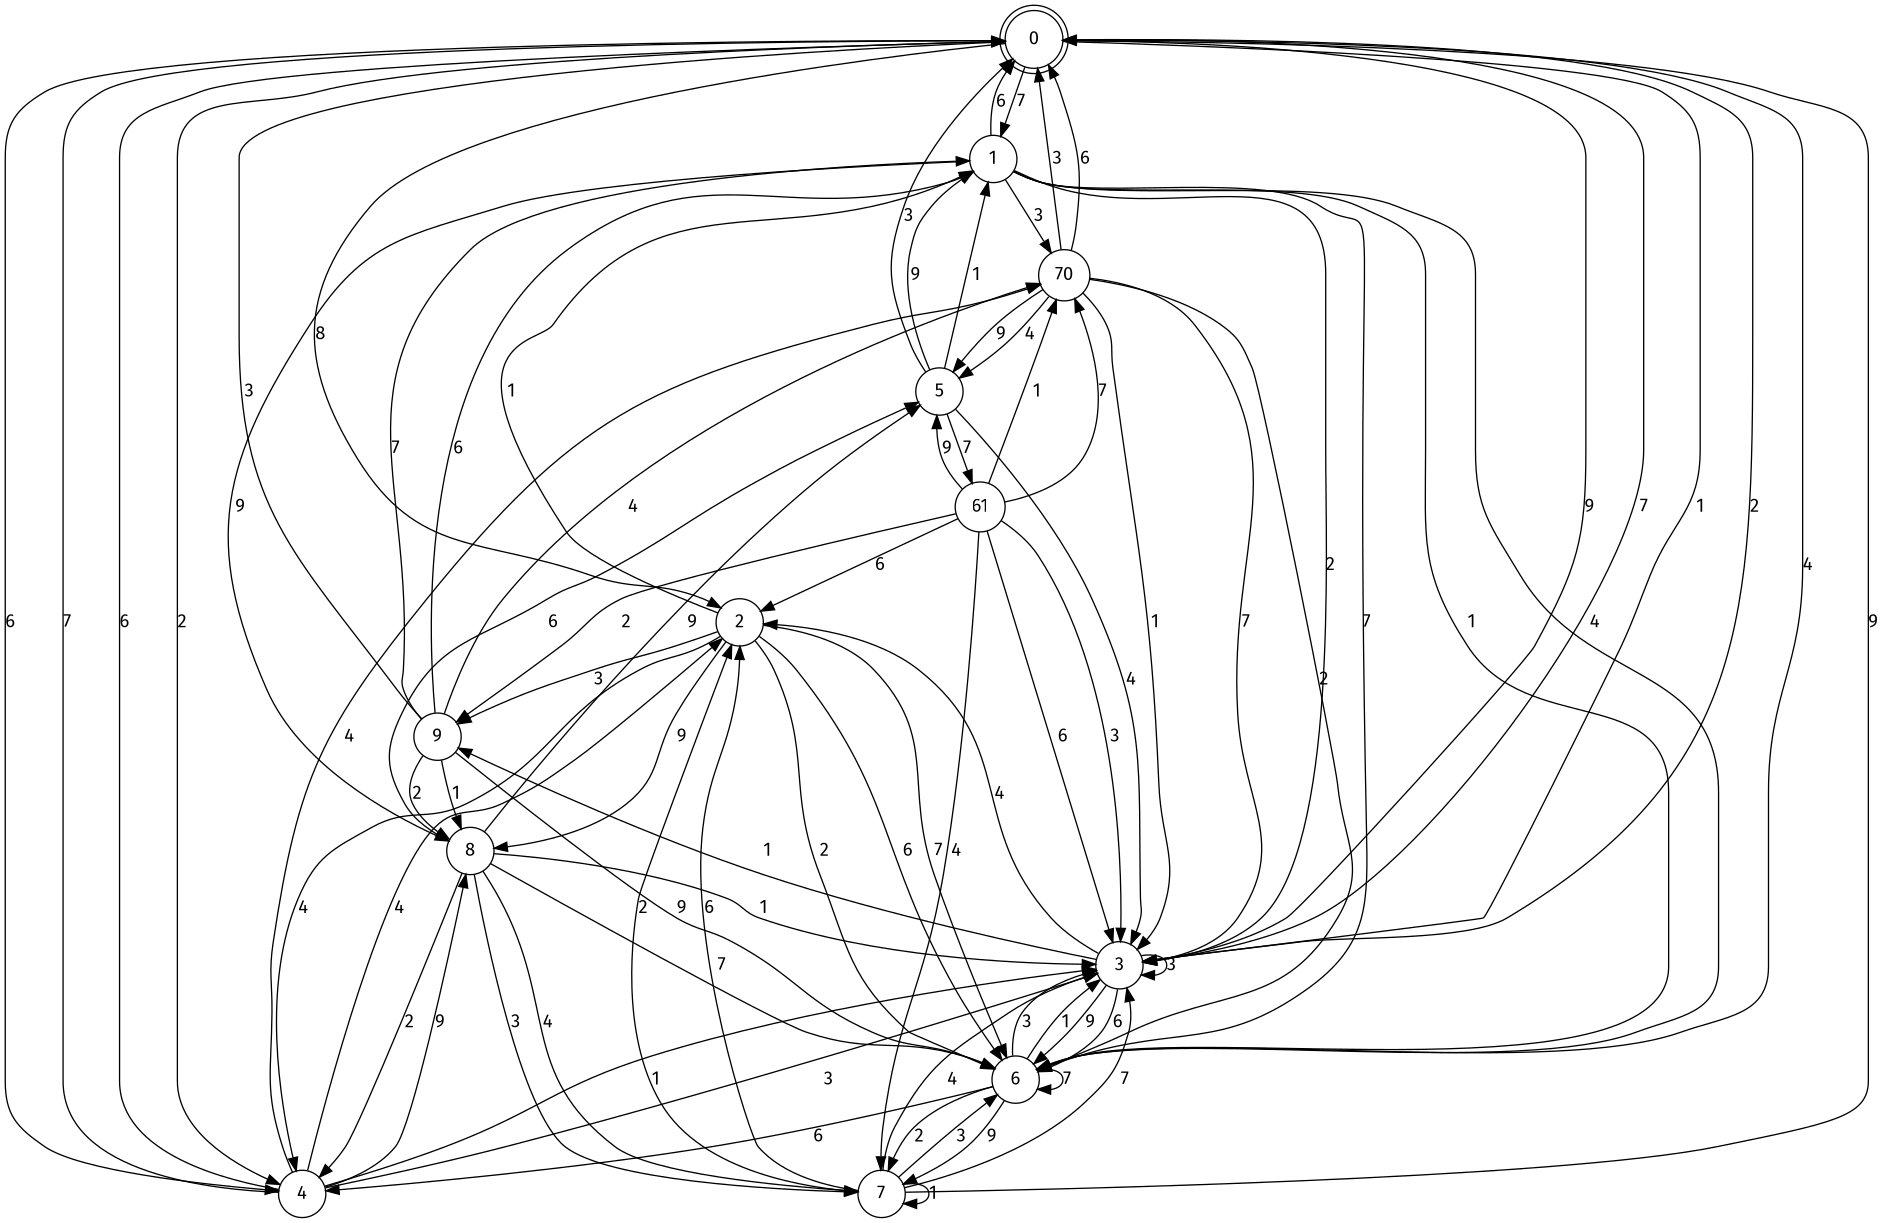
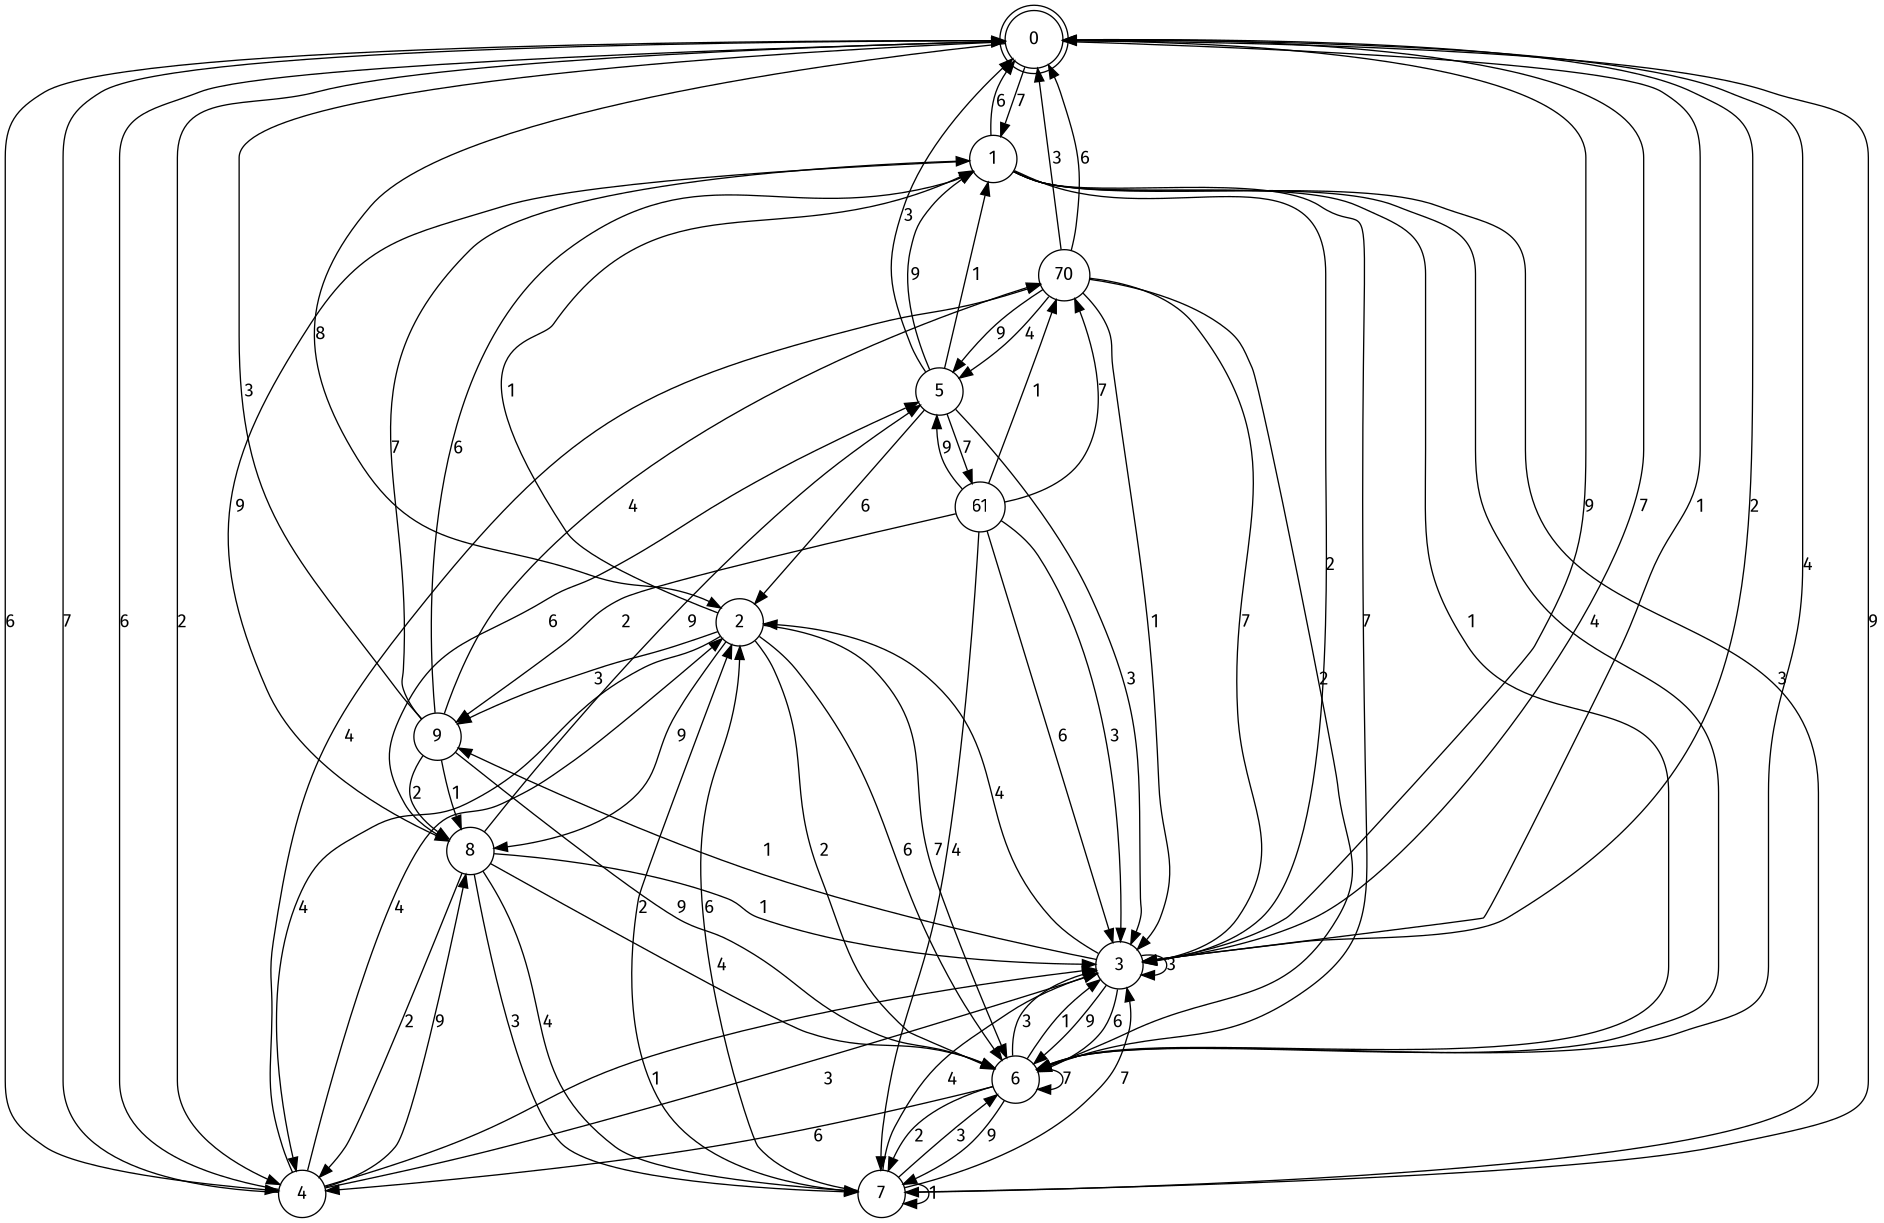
(1025, 210) -> (1818, 793)
(866, 562) -> (844, 502)
(1131, 680) -> (1131, 680)
(722, 965) -> (722, 965)
